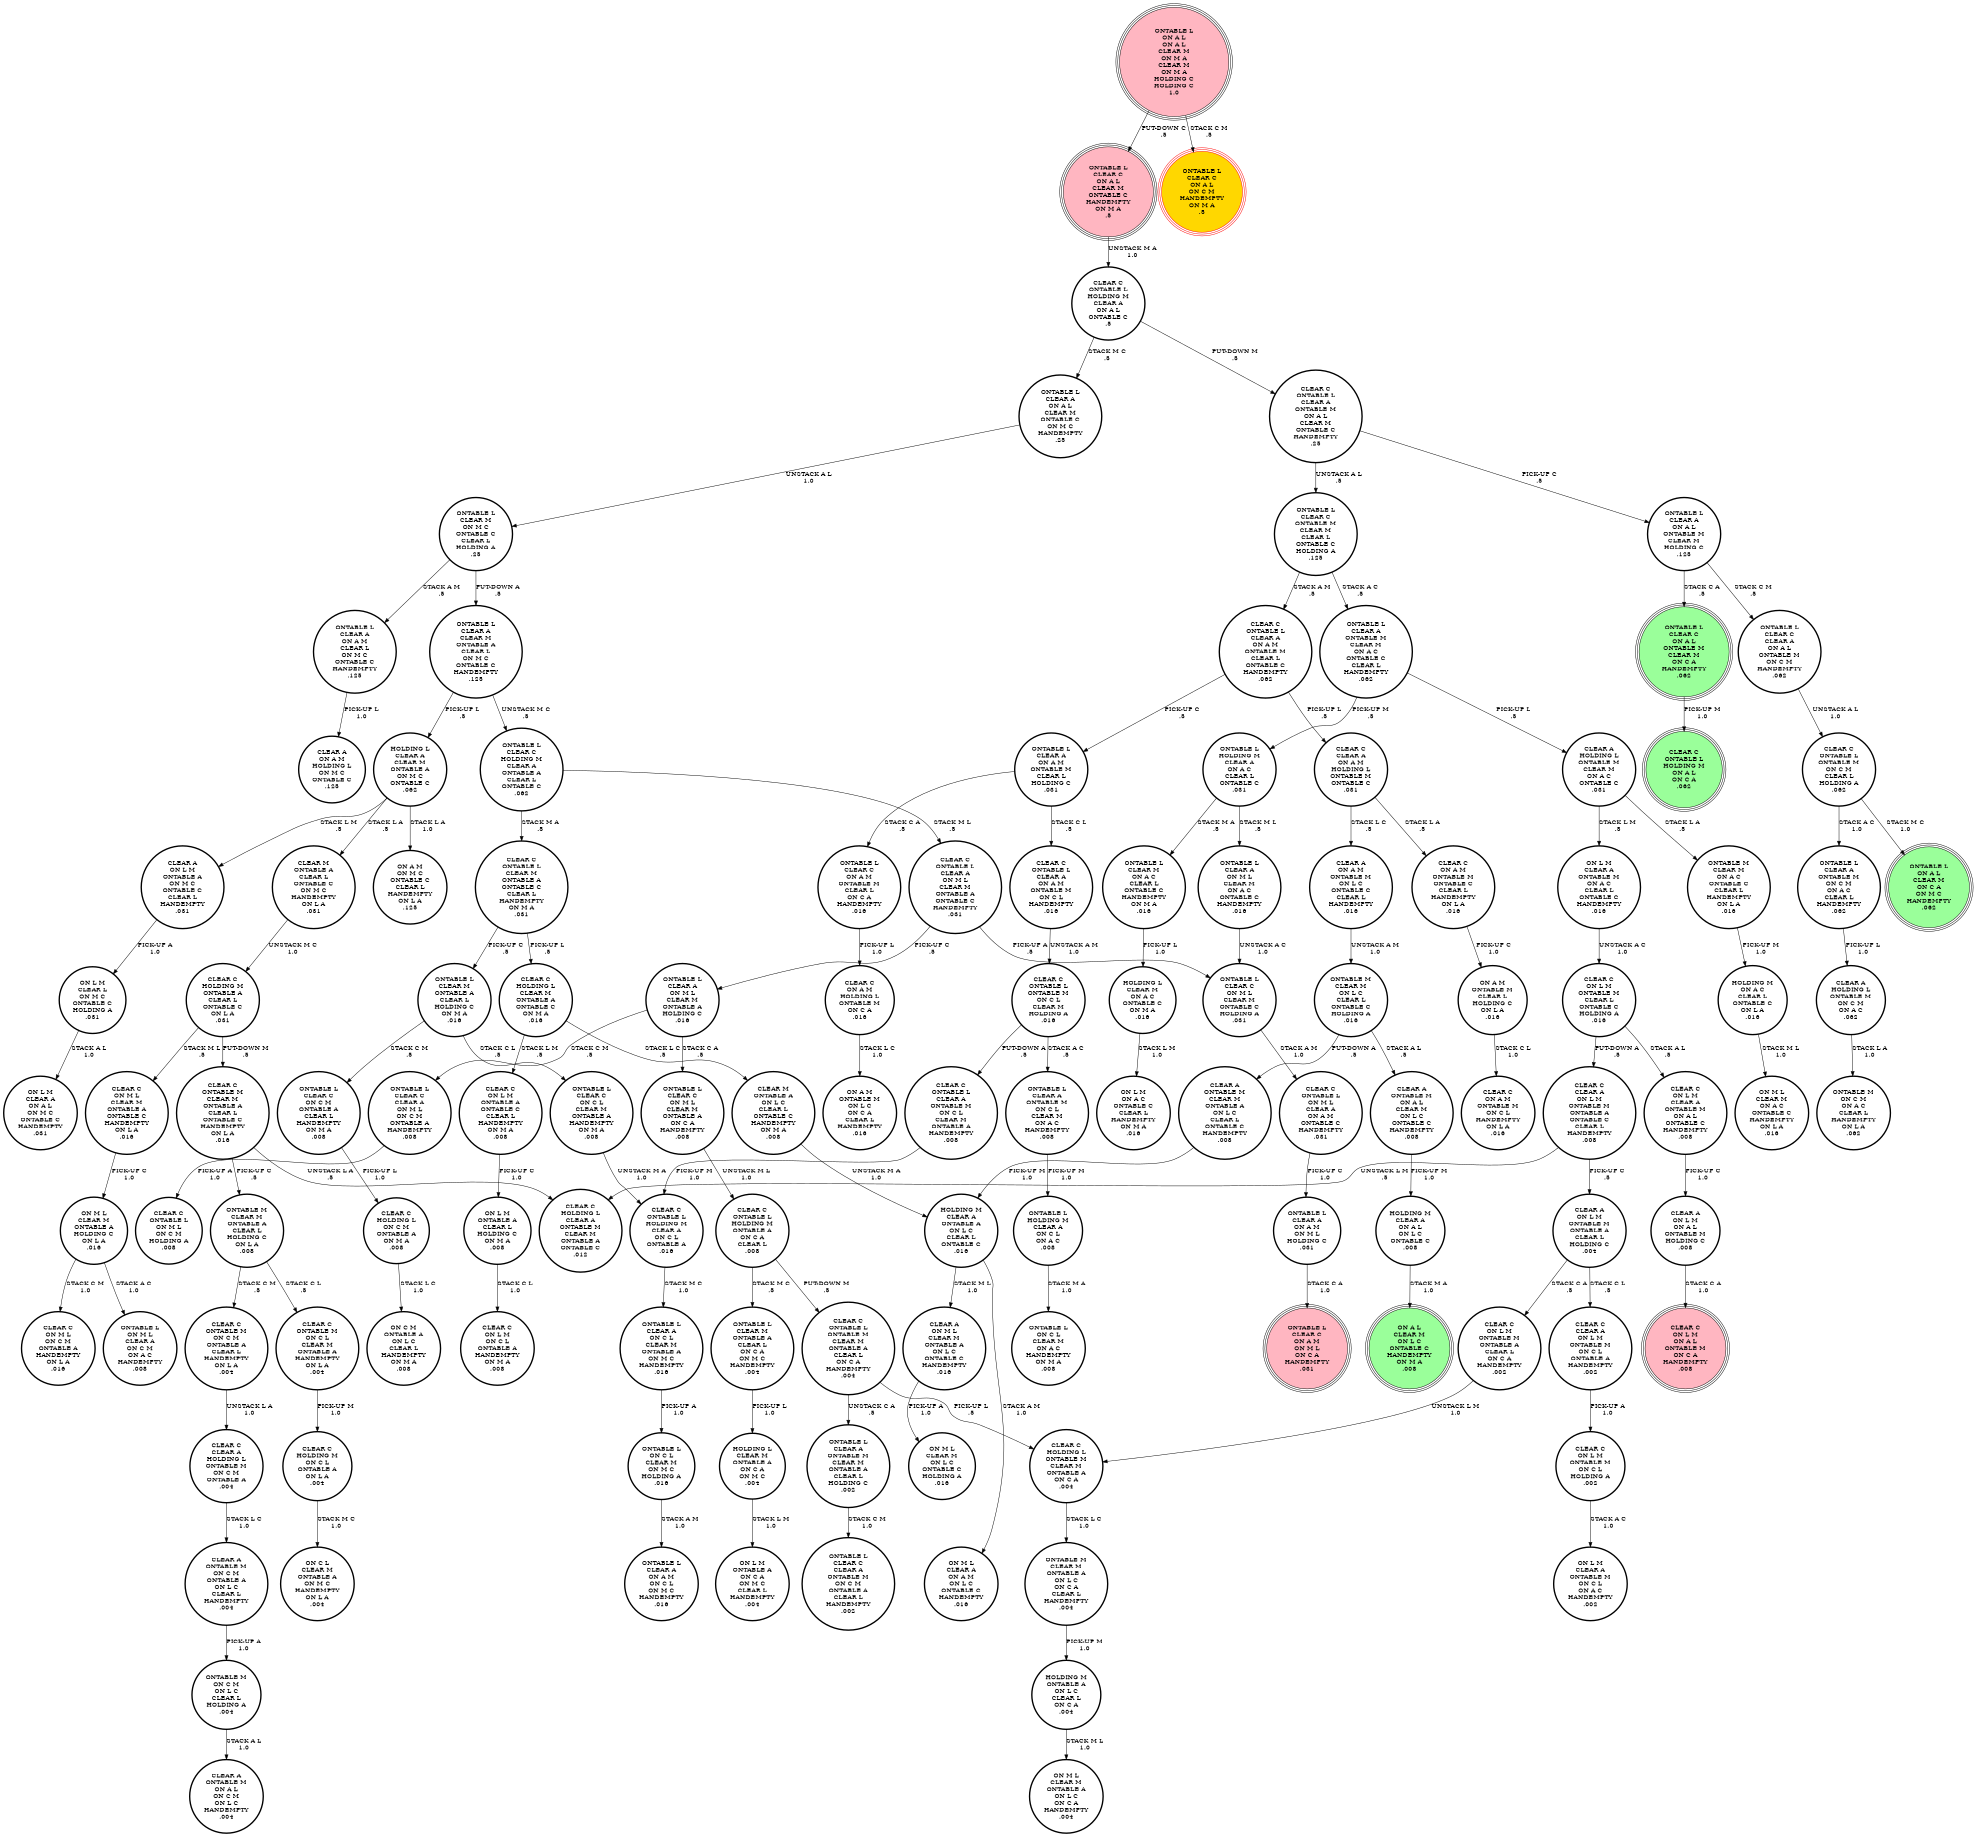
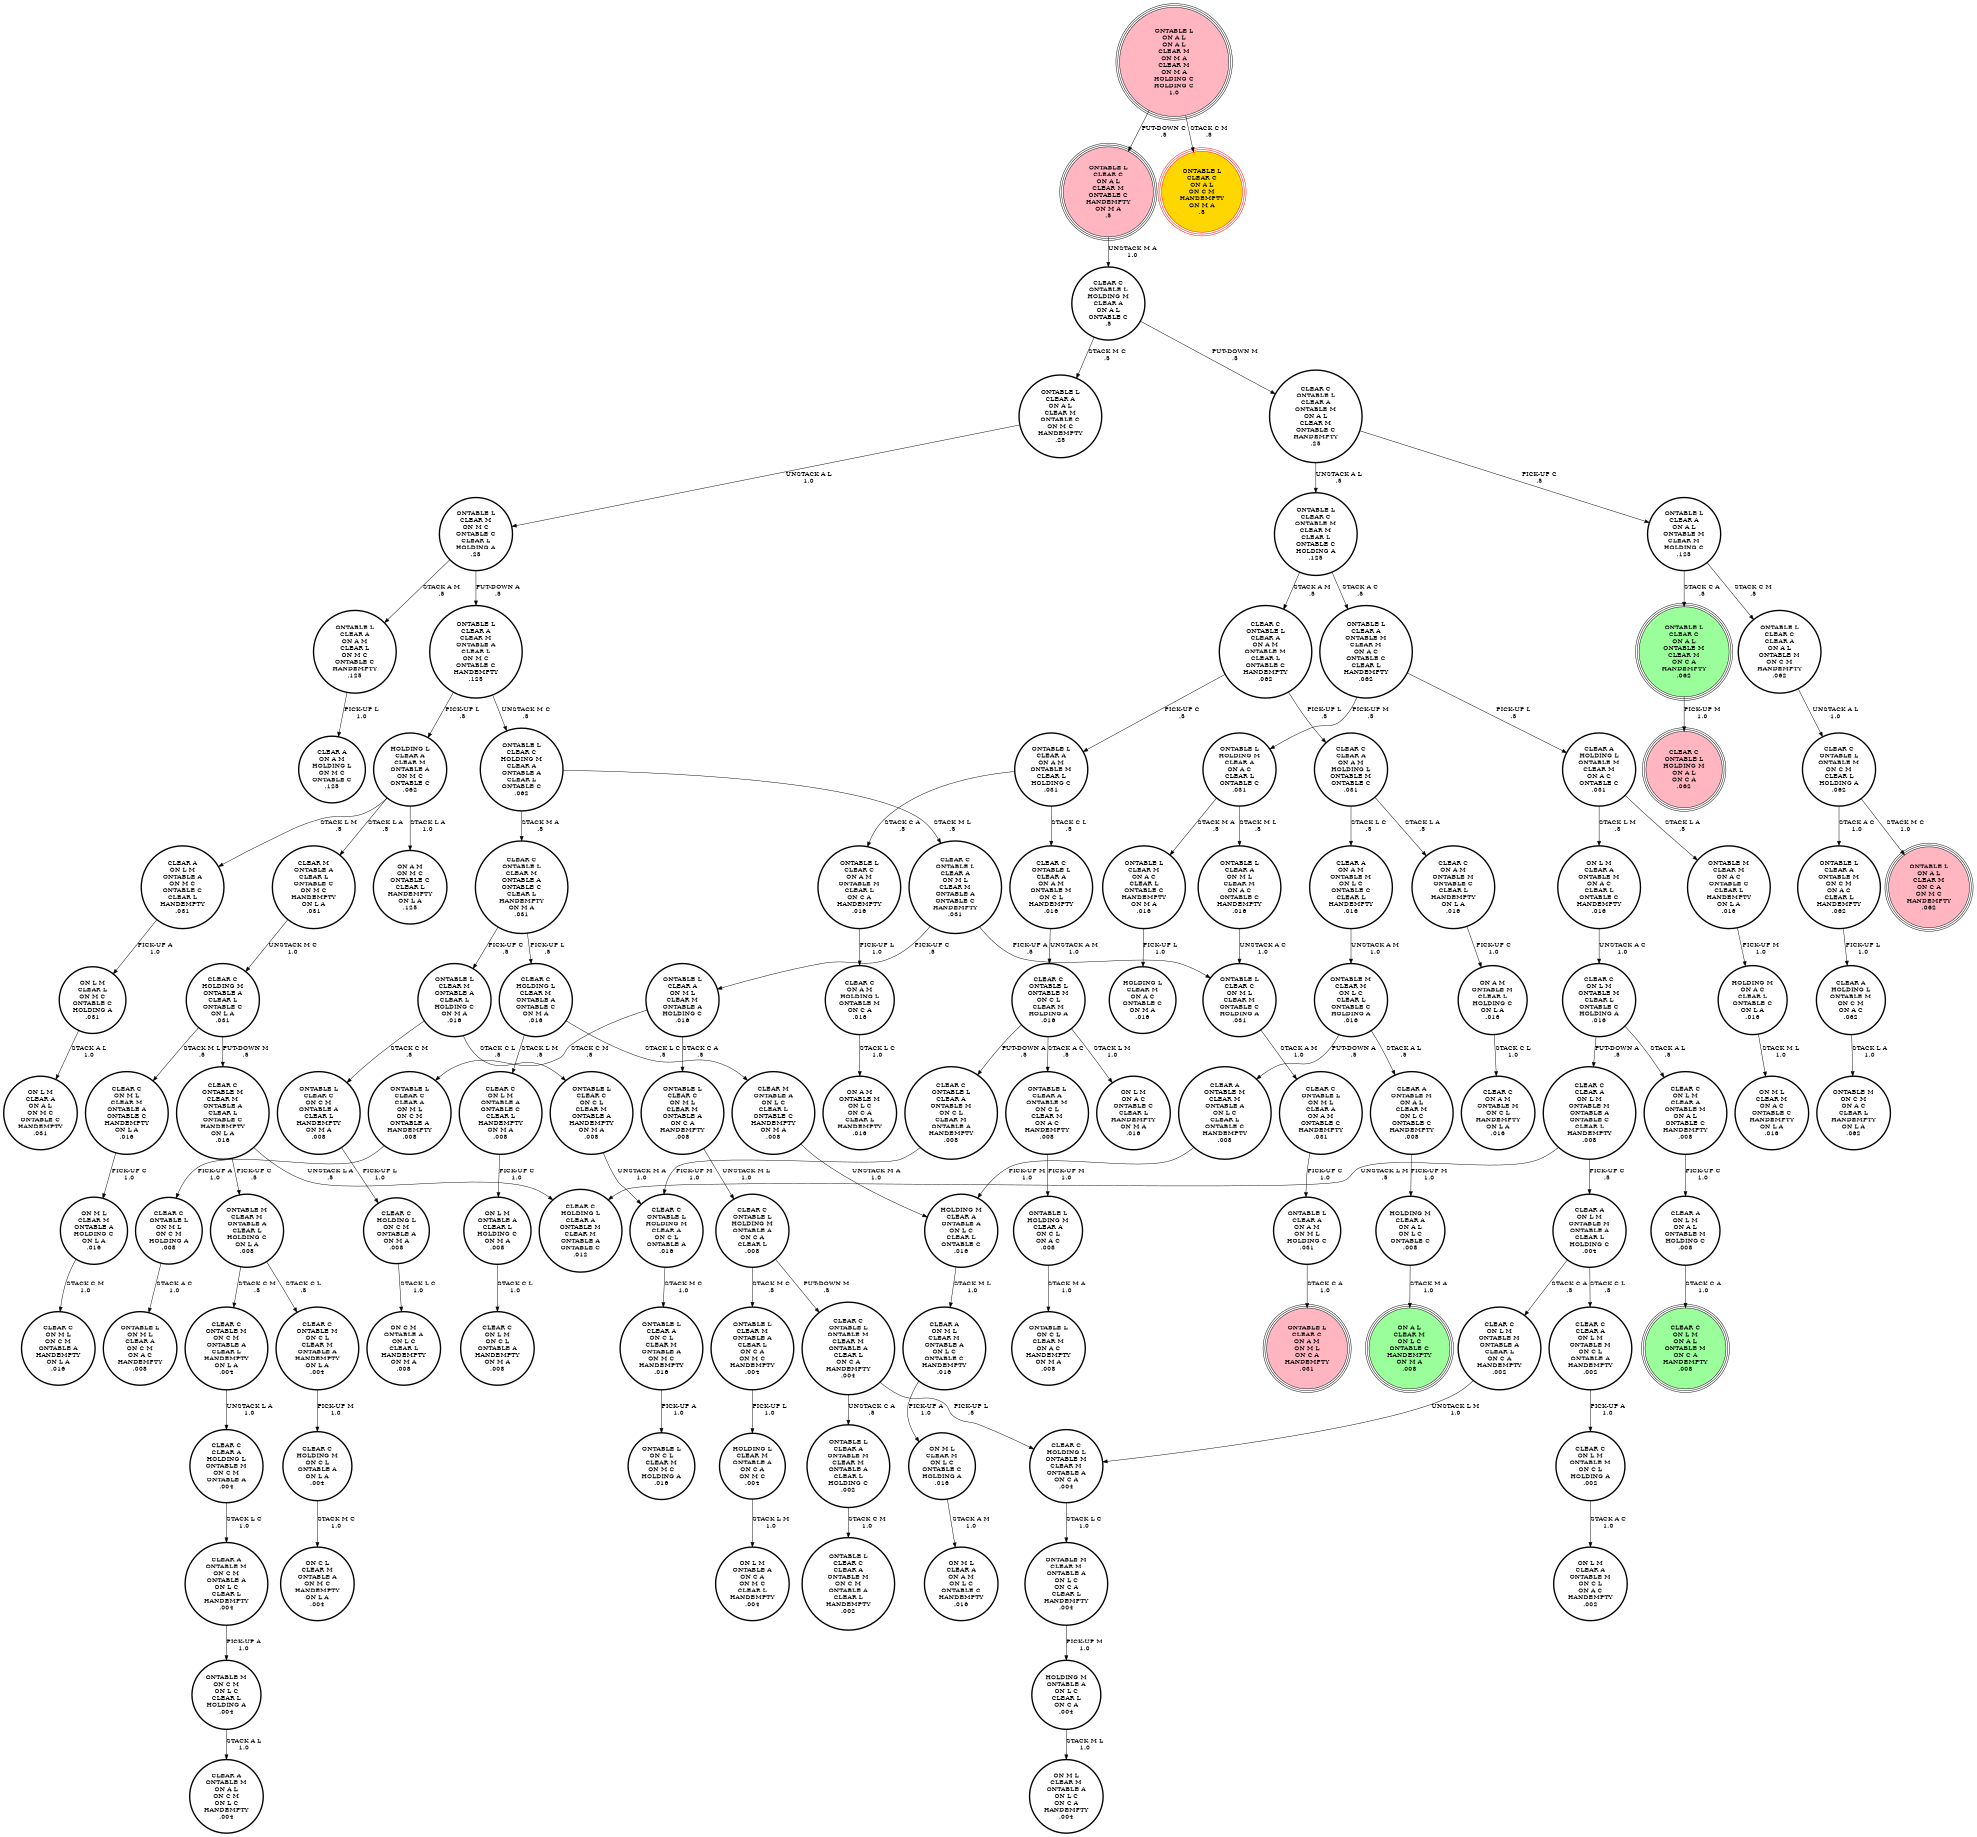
(1684, 770) -> (1684, 770)
(1929, 887) -> (1929, 887)
(1138, 1053) -> (1091, 1054)
(113, 1287) -> (155, 1286)
(1685, 1348) -> (1685, 1348)
(1001, 1405) -> (951, 1521)
(661, 1584) -> none
